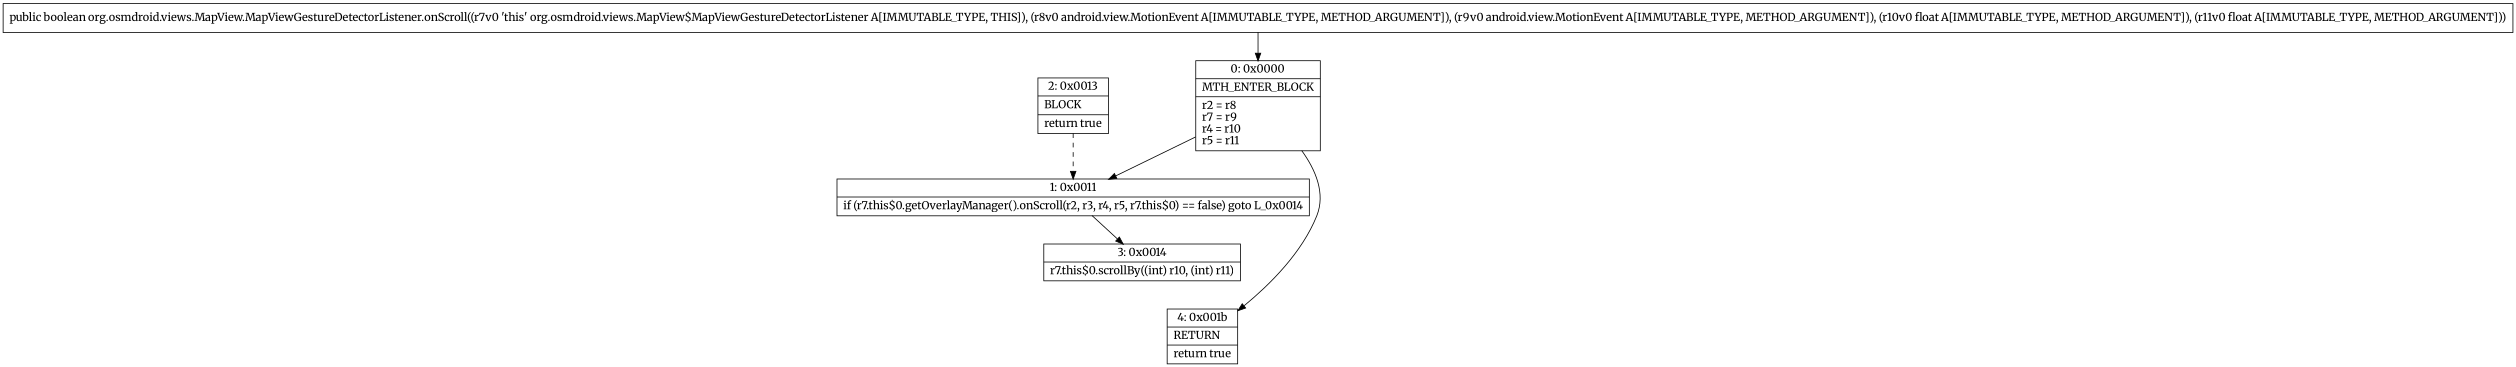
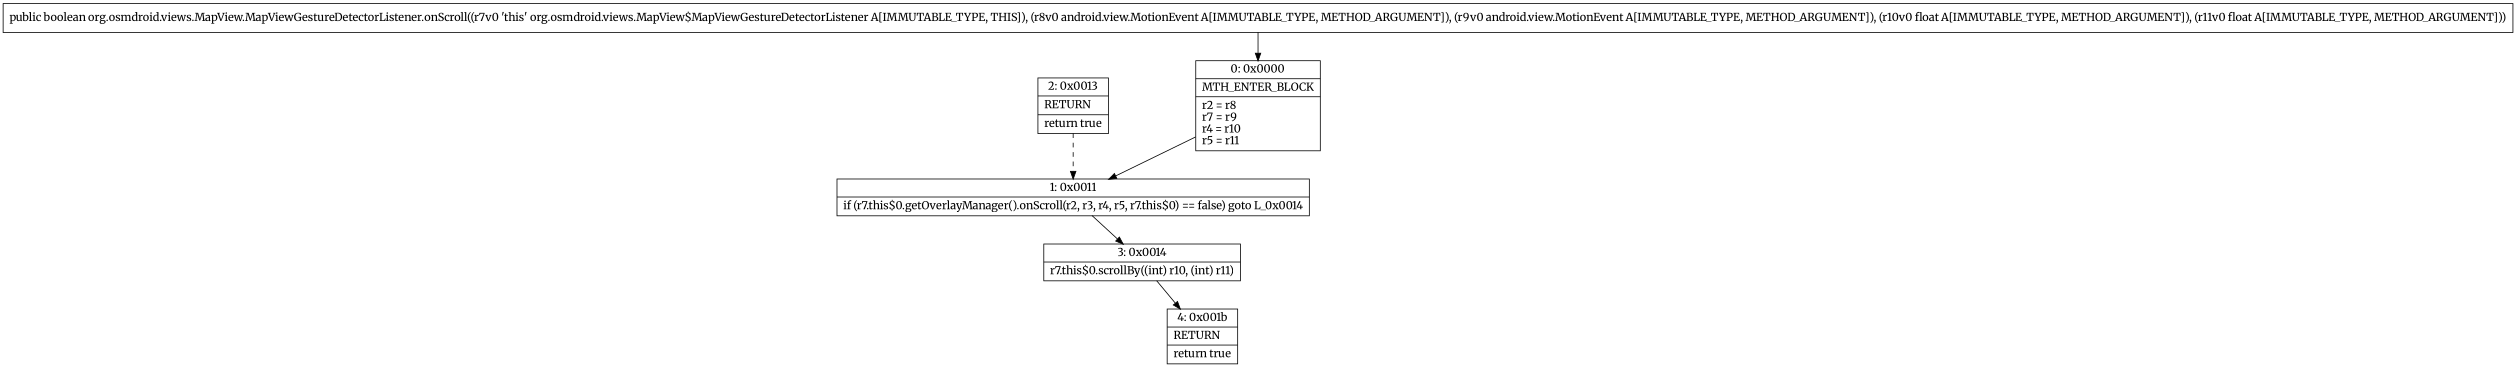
(1063, 105) -> (1068, 105)
(1306, 237) -> (1166, 292)
